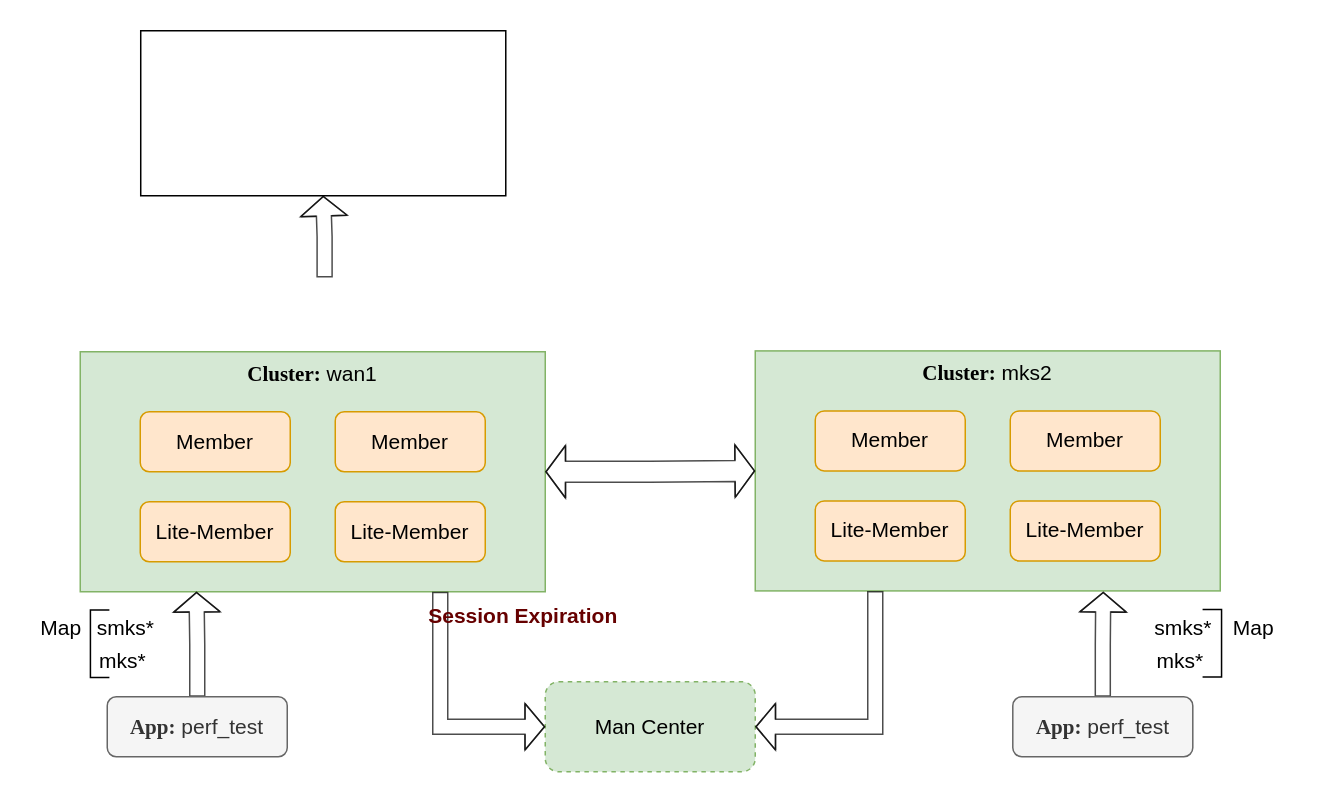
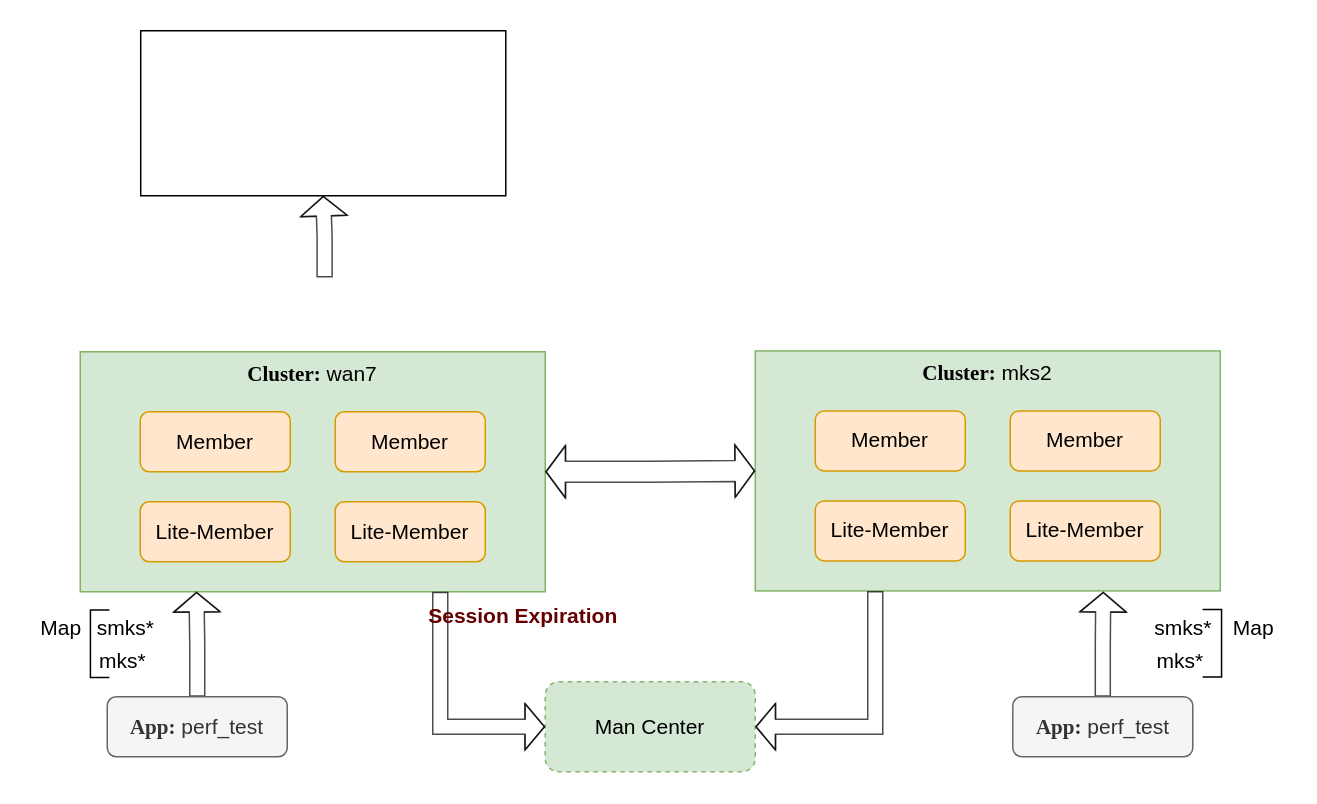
(313, 375) -> (313, 375)
